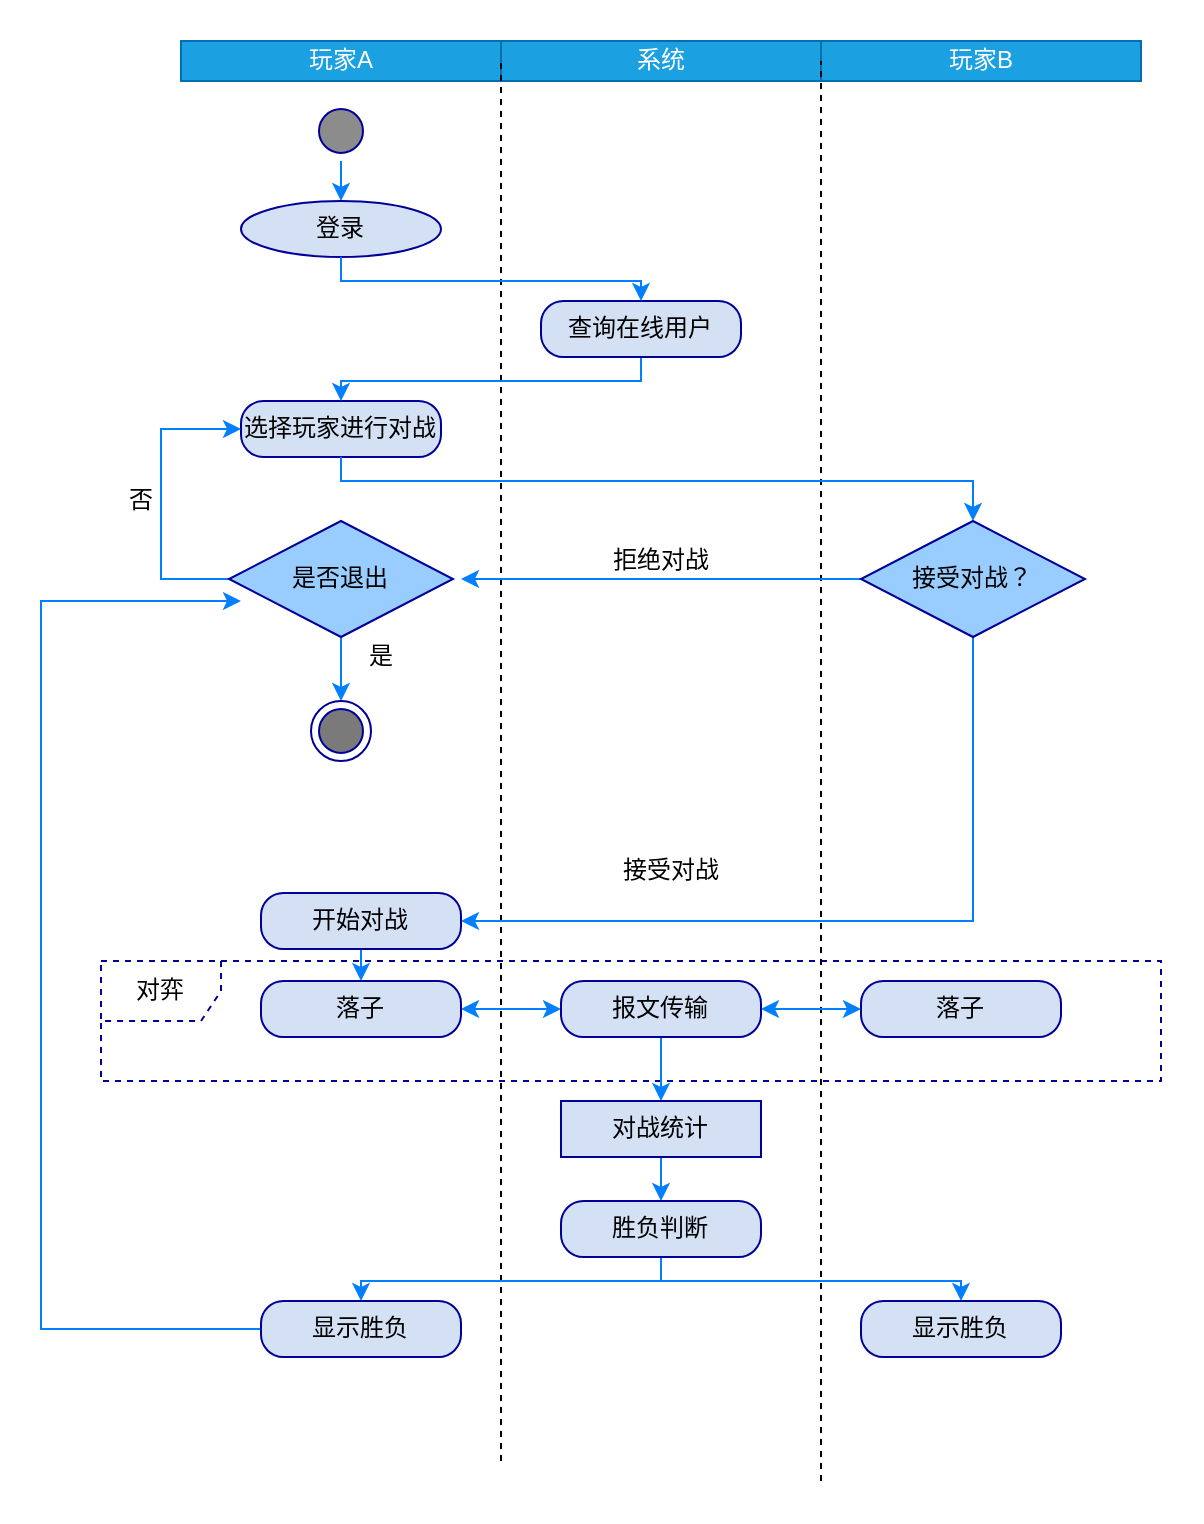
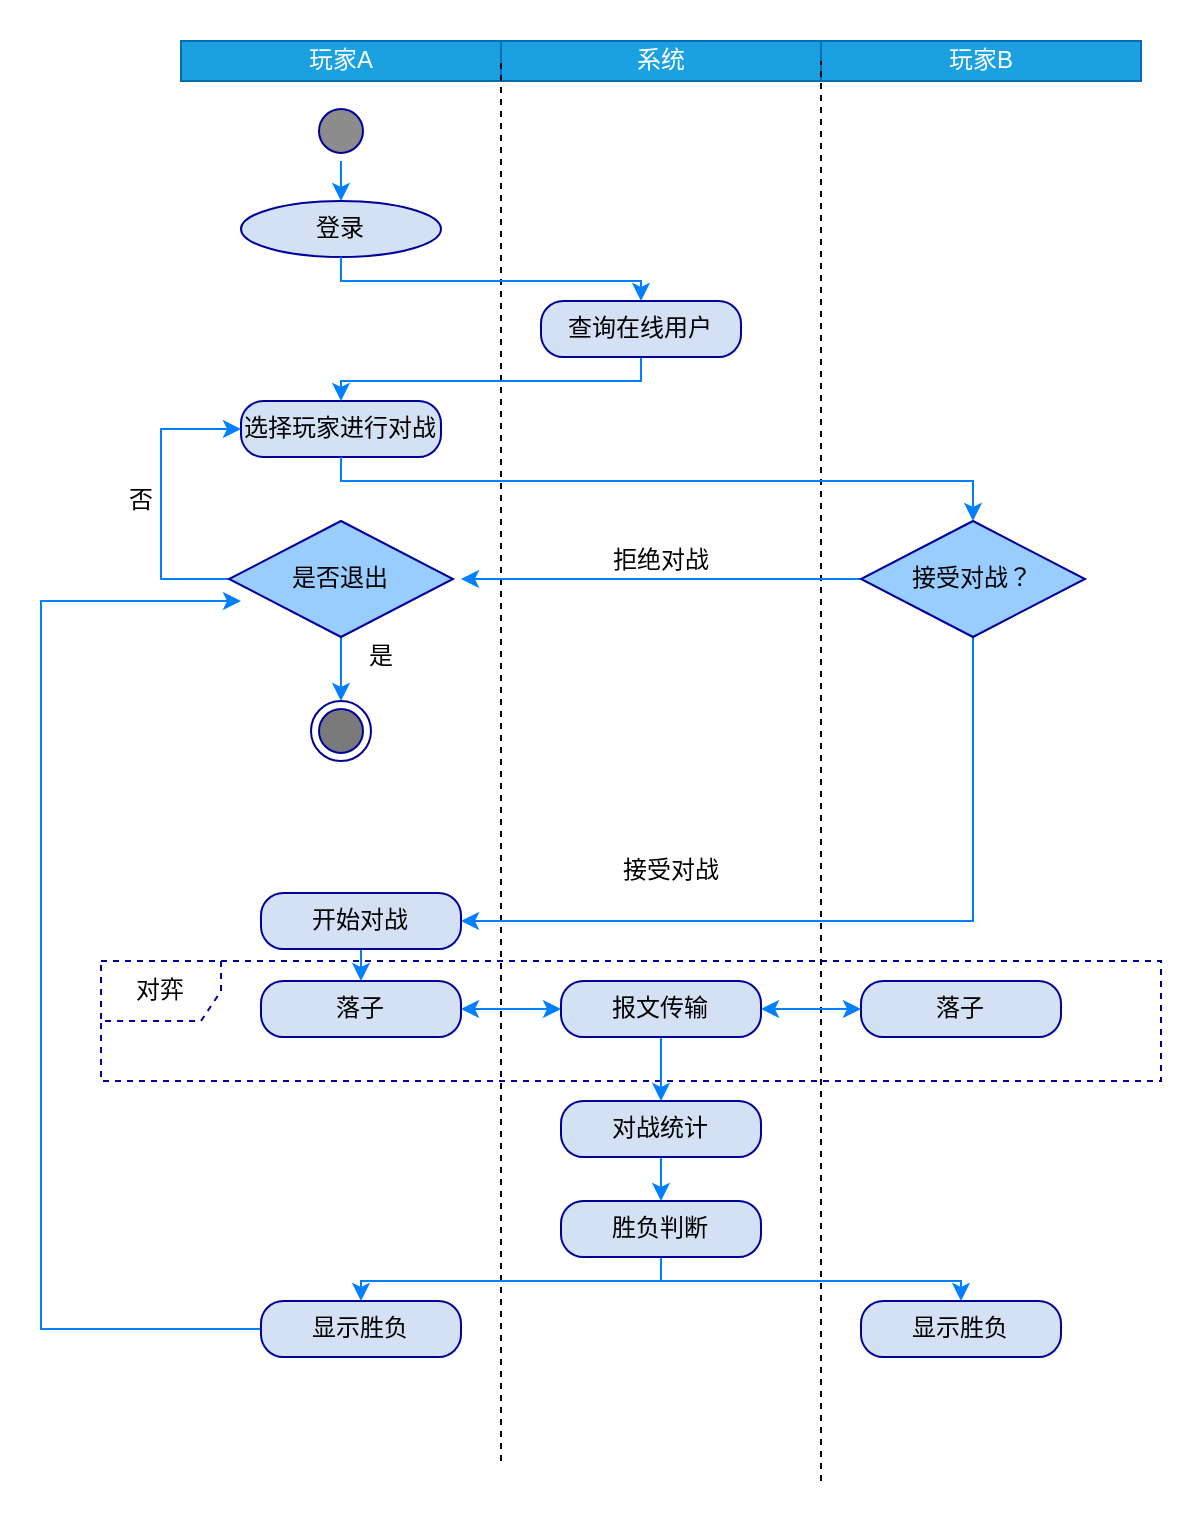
(661, 1129) -> (661, 1129)
